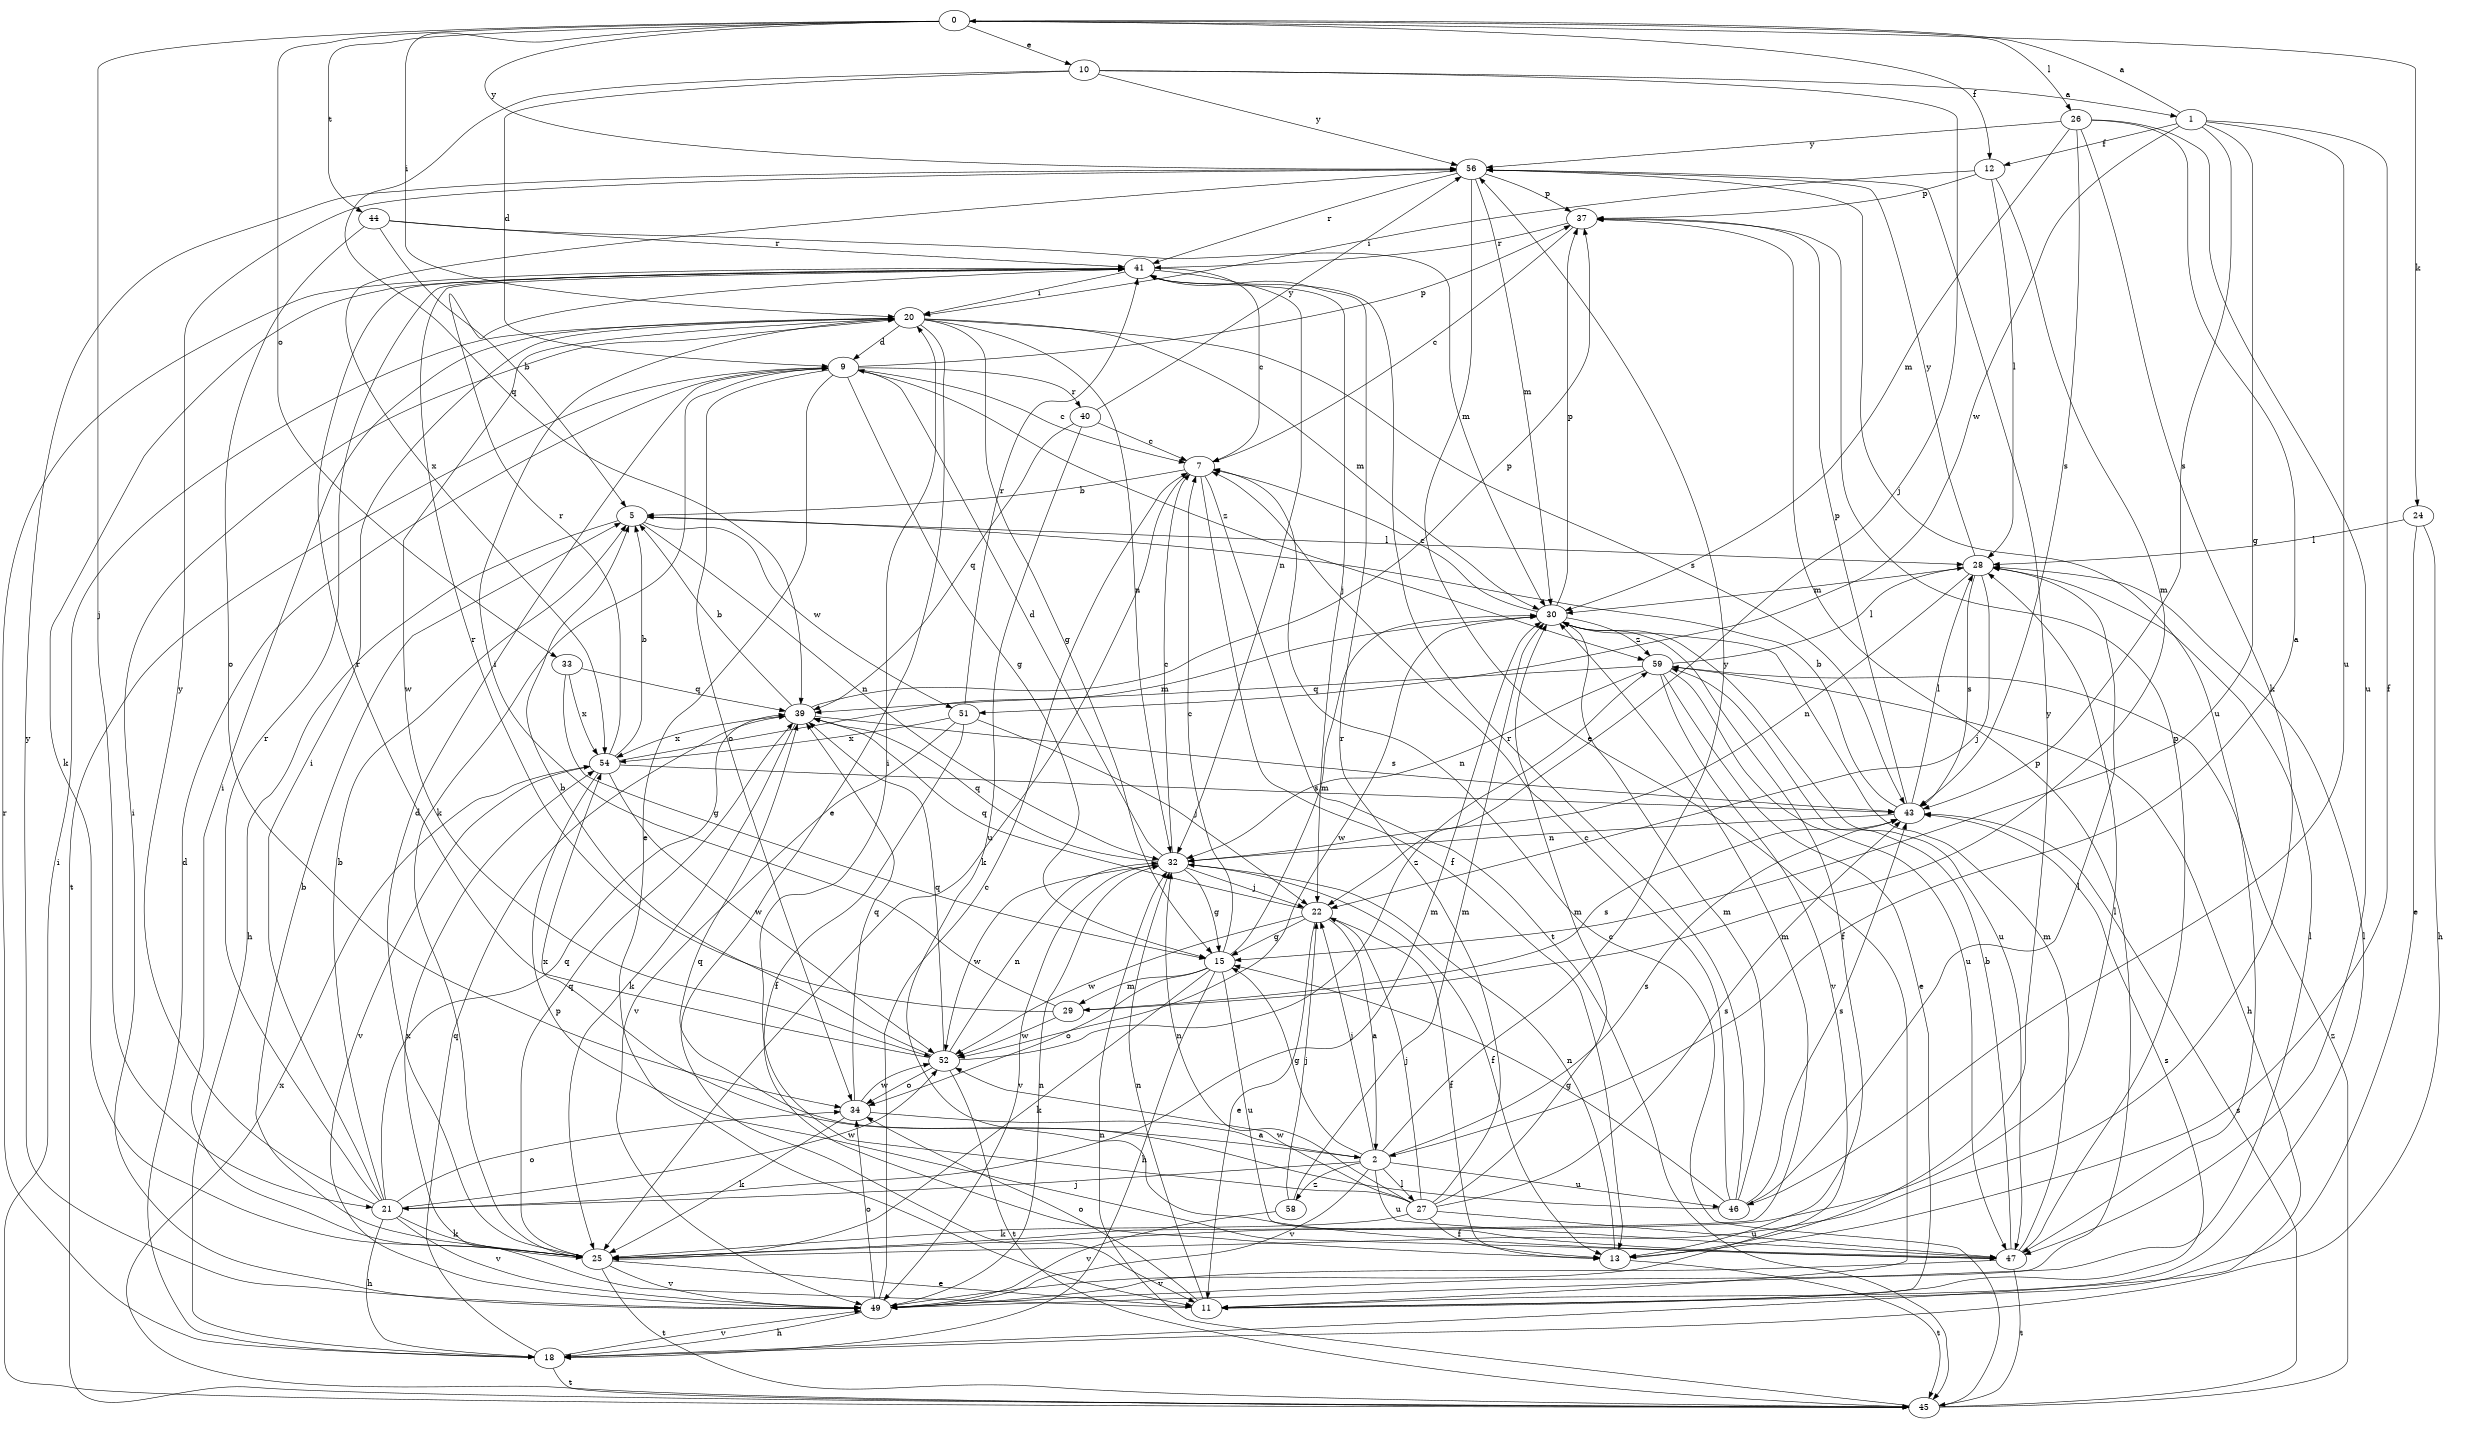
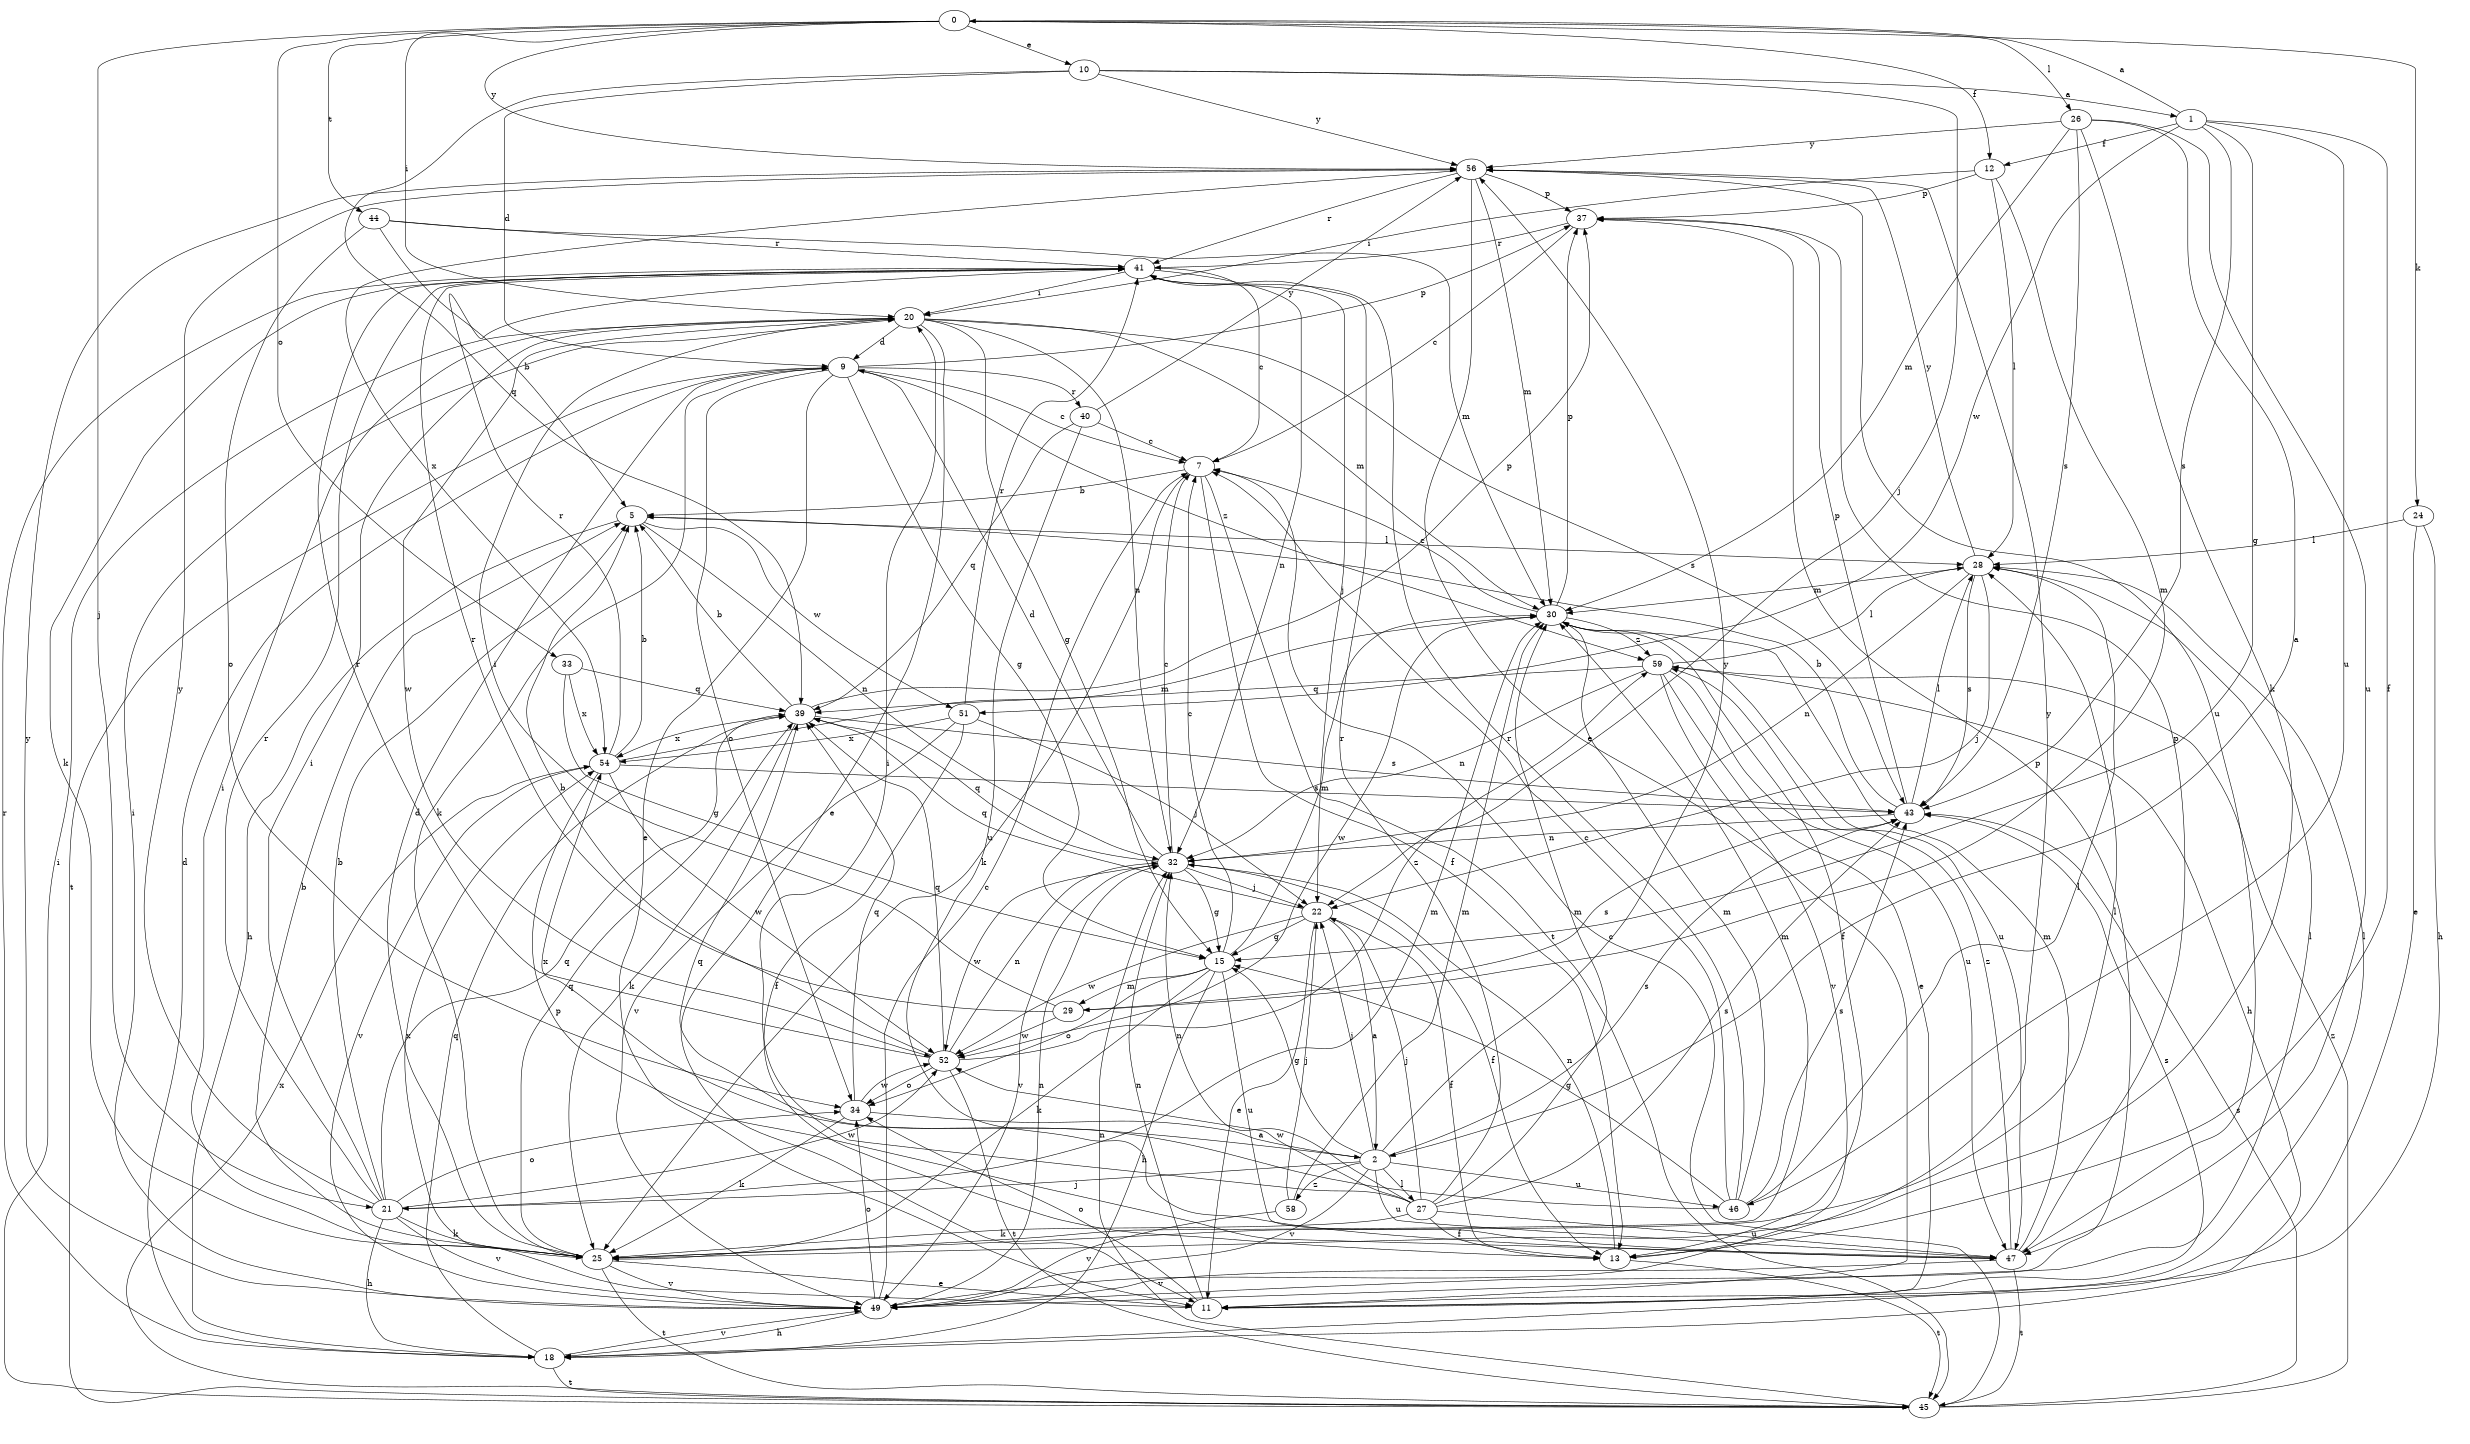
(1988, 962) -> (1988, 962)
